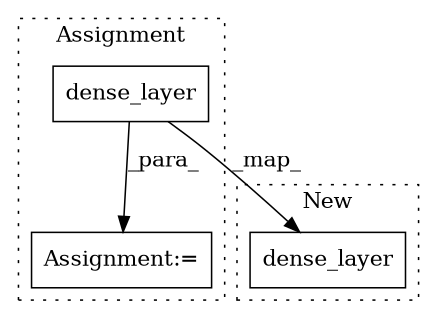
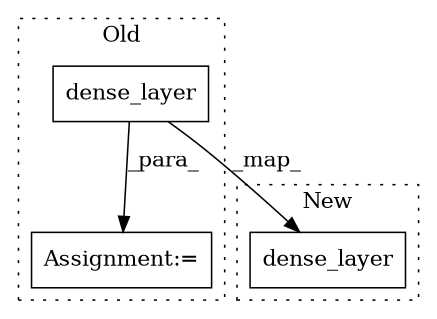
(122, 36) -> (122, 36)
